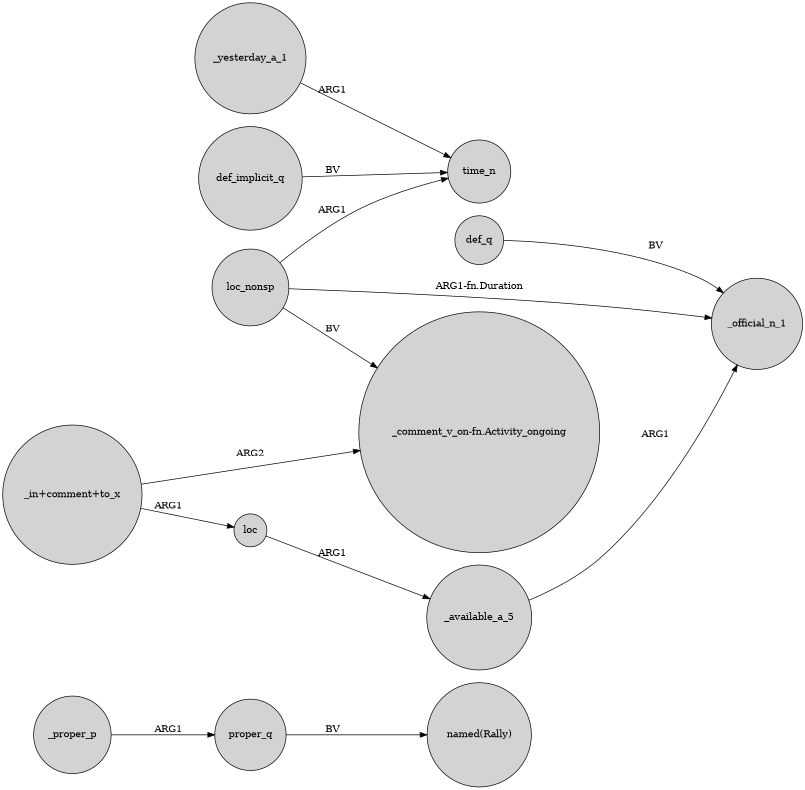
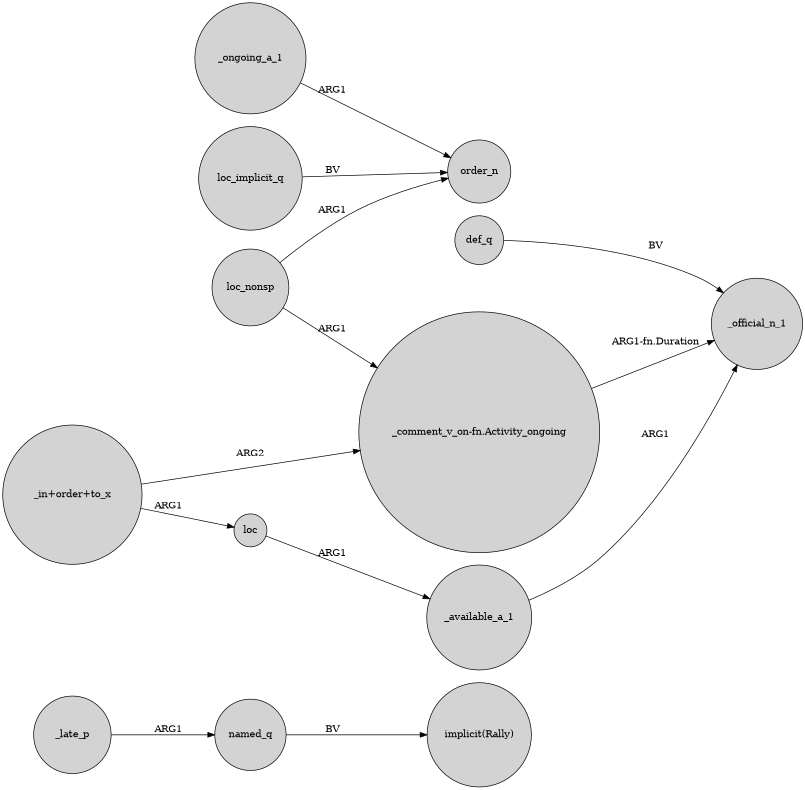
(250, 58) -> (250, 58)
(479, 172) -> (479, 172)
(250, 178) -> (250, 178)
(497, 299) -> (650, 366)
(332, 329) -> (332, 329)
(72, 495) -> (72, 495)
(479, 618) -> (479, 618)
(72, 735) -> (72, 735)
(250, 735) -> (250, 735)
(479, 735) -> (479, 735)
